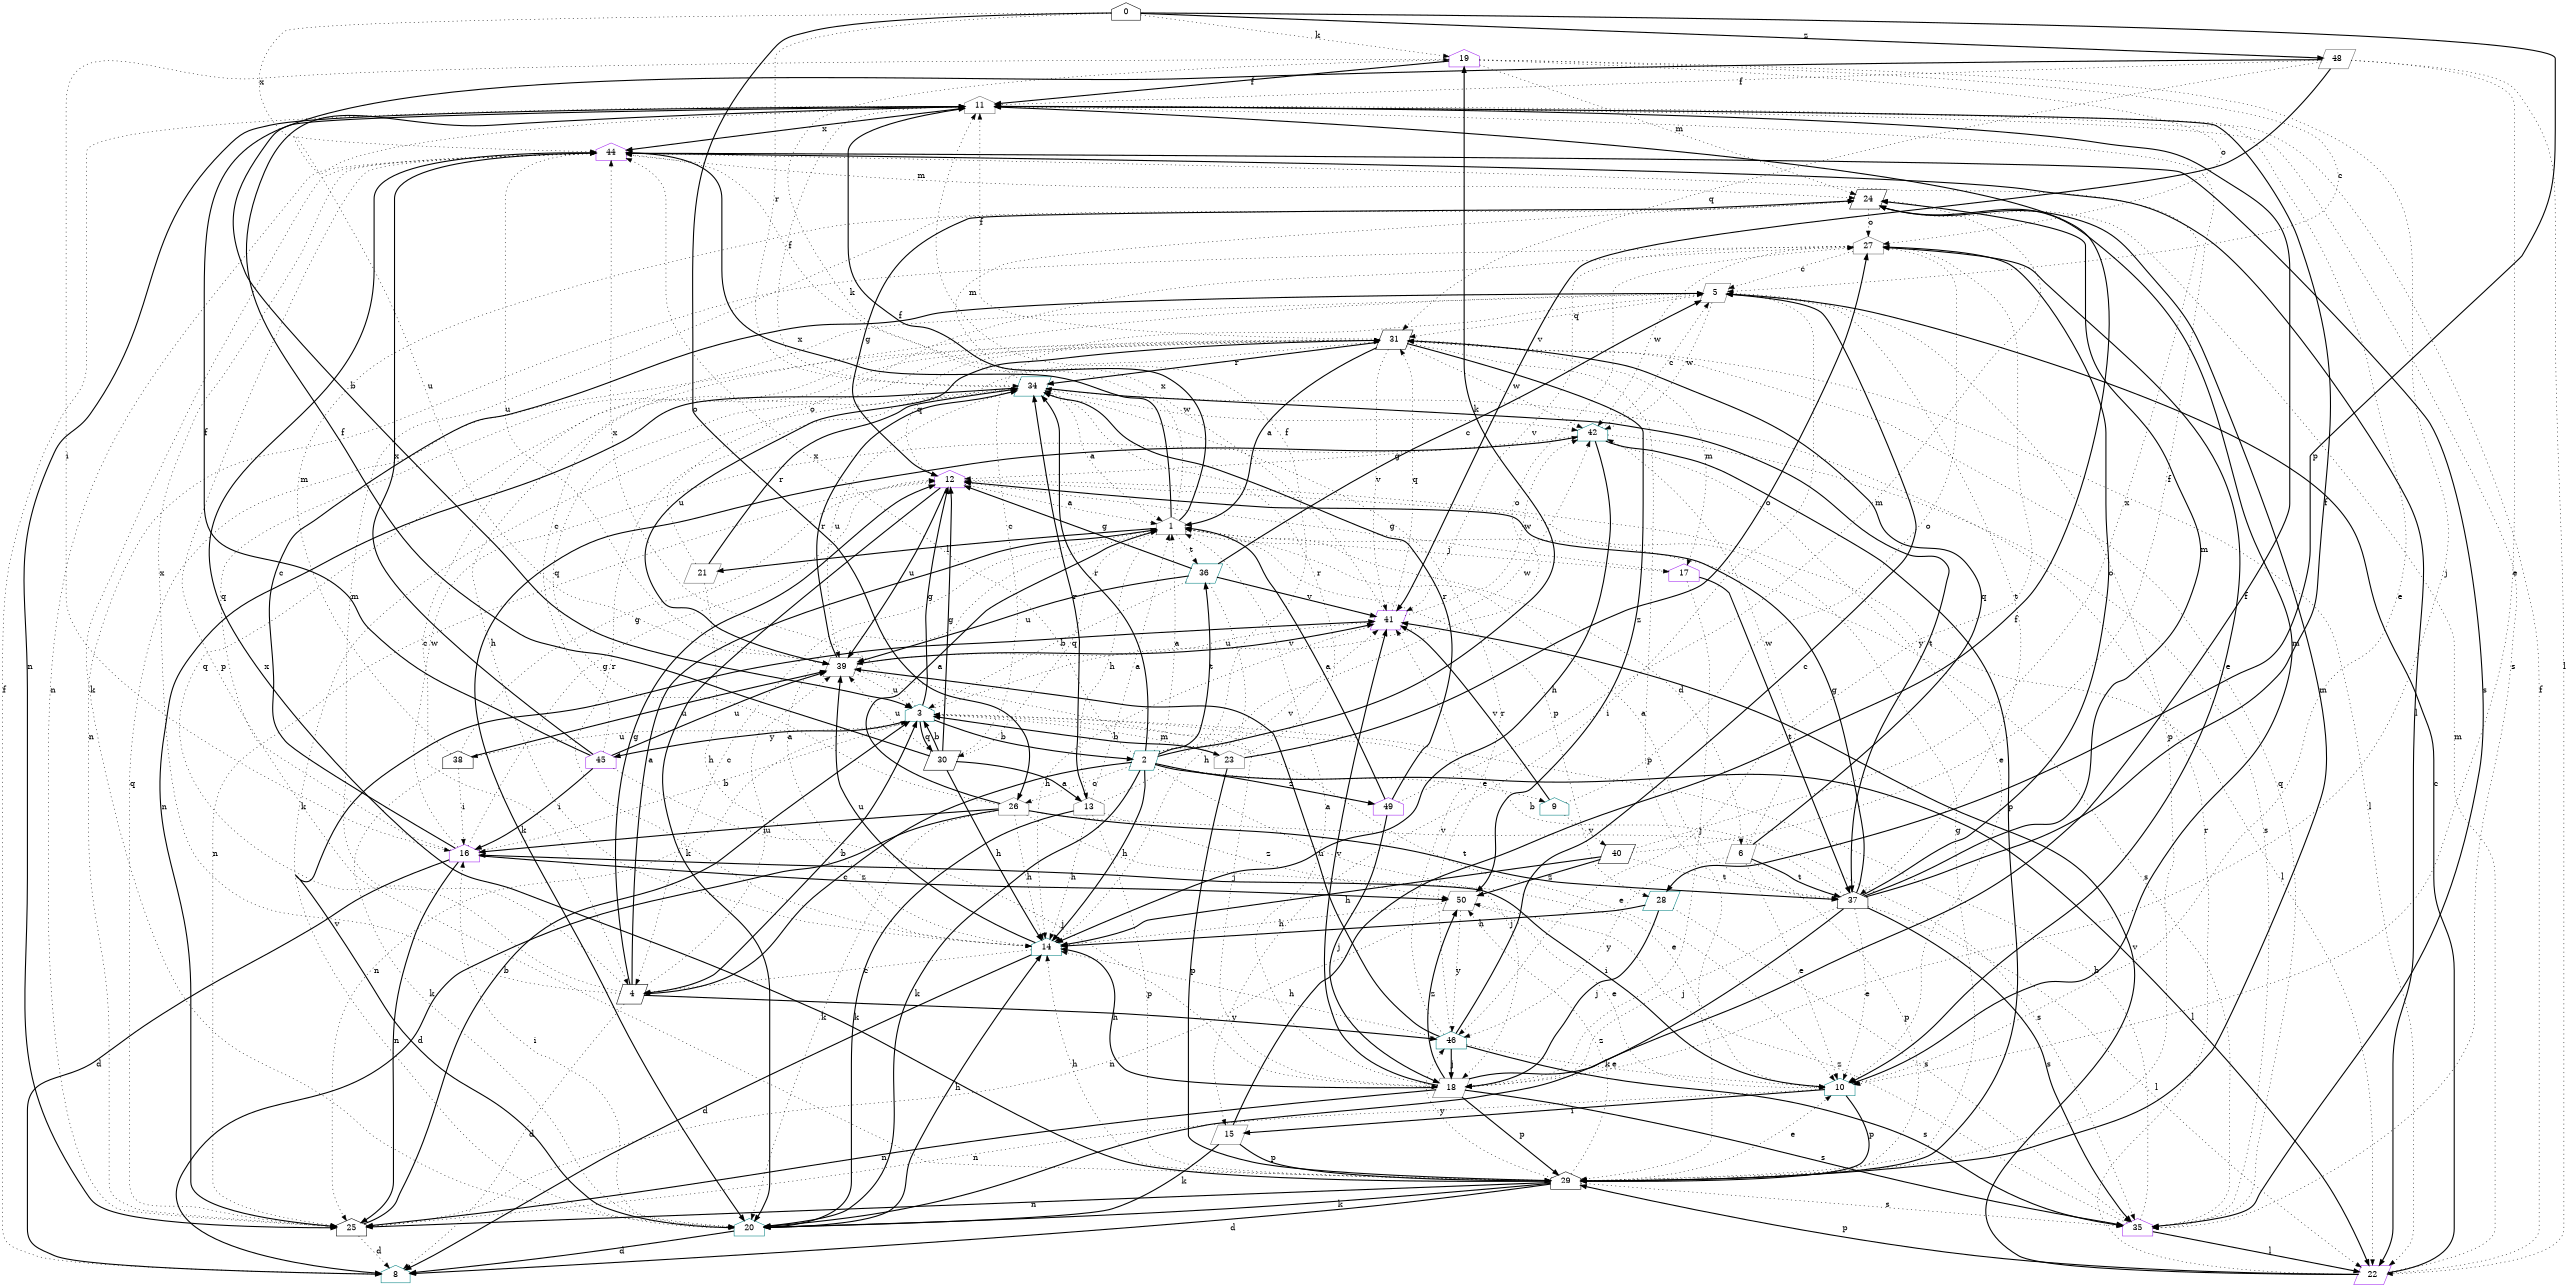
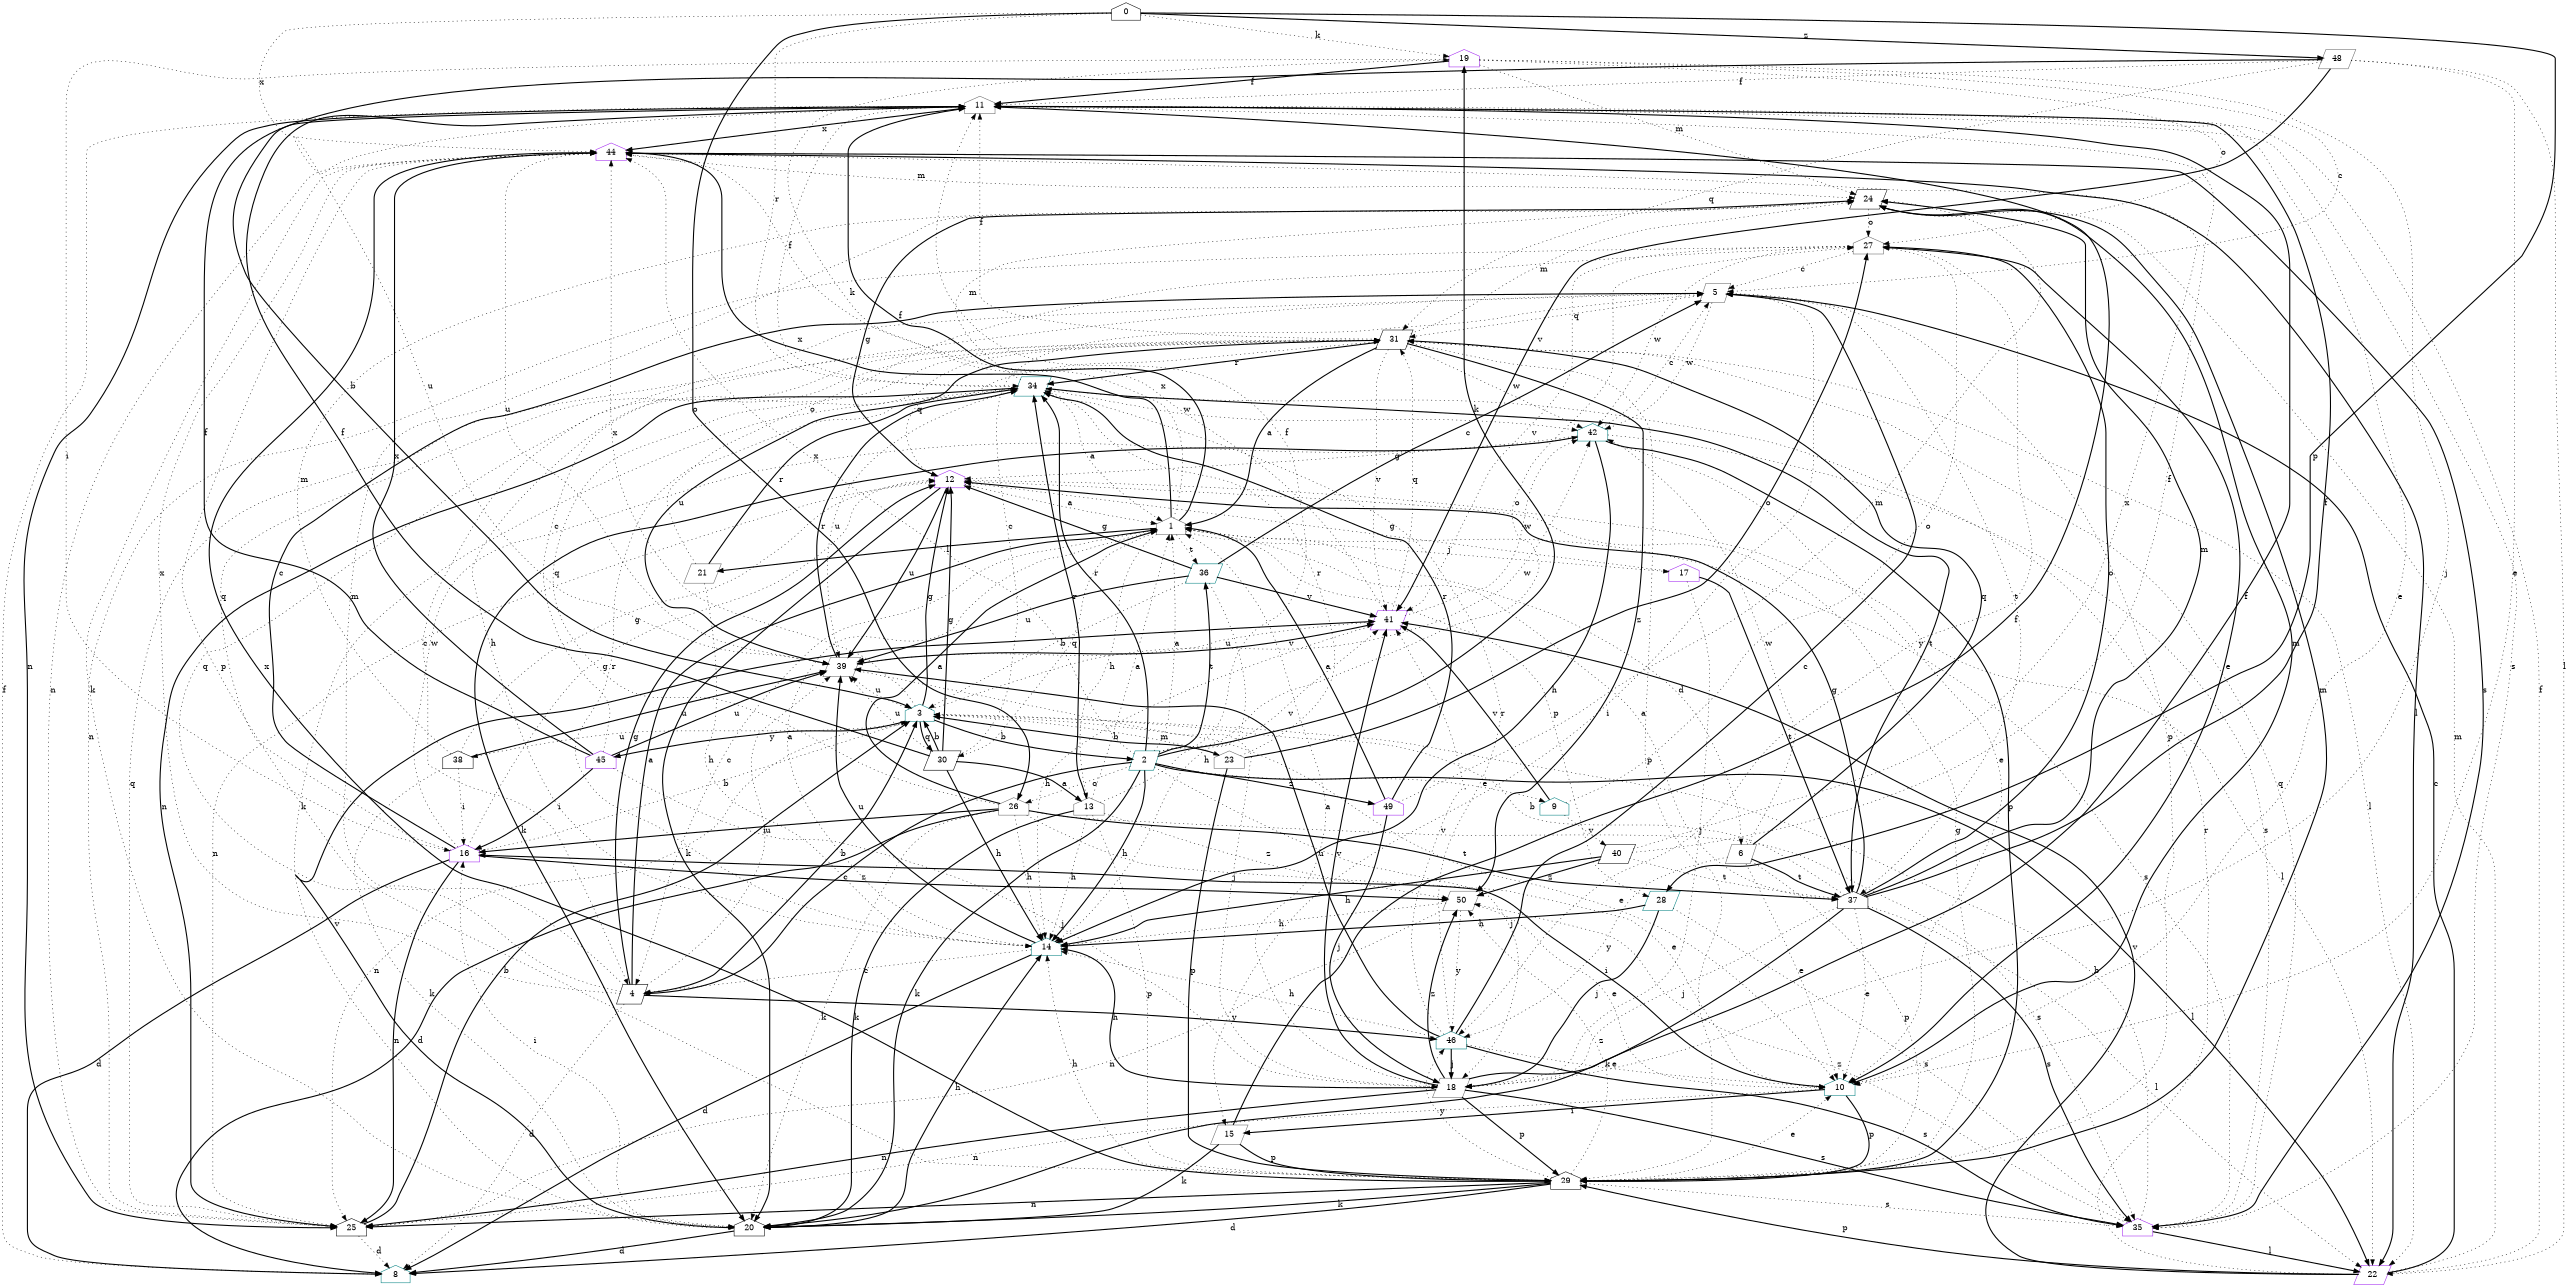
(1629, 375) -> (1619, 236)
(882, 687) -> (874, 694)
(749, 1228) -> (749, 1228)
